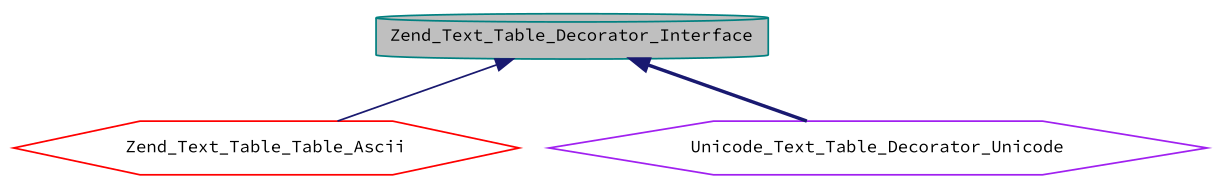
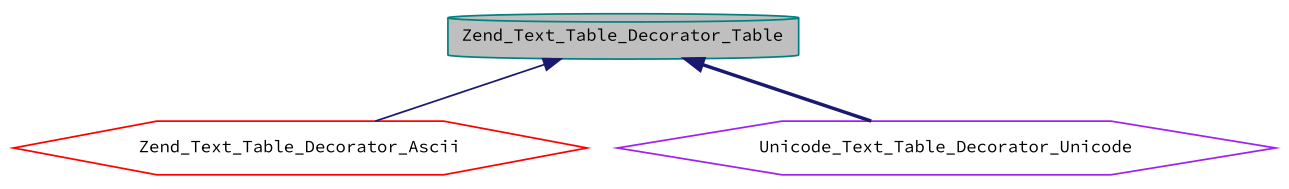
(572, 36) -> (623, 36)
(266, 148) -> (300, 148)
